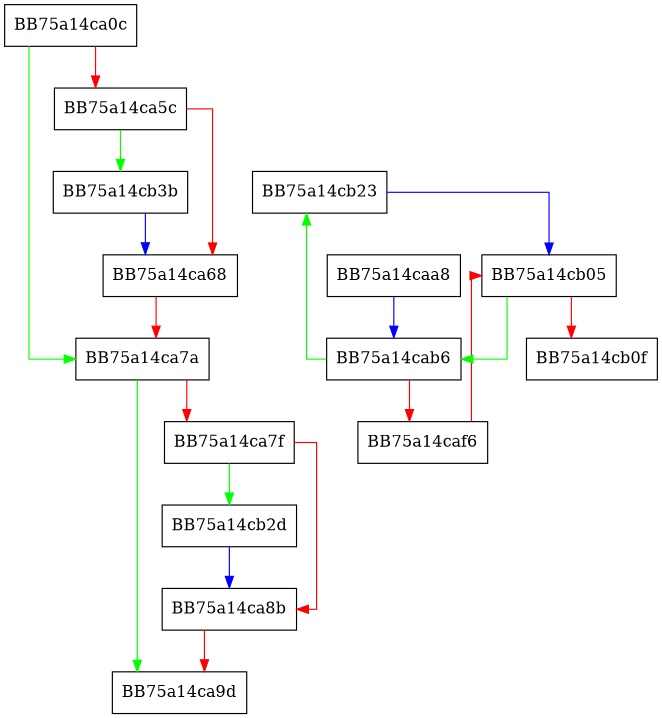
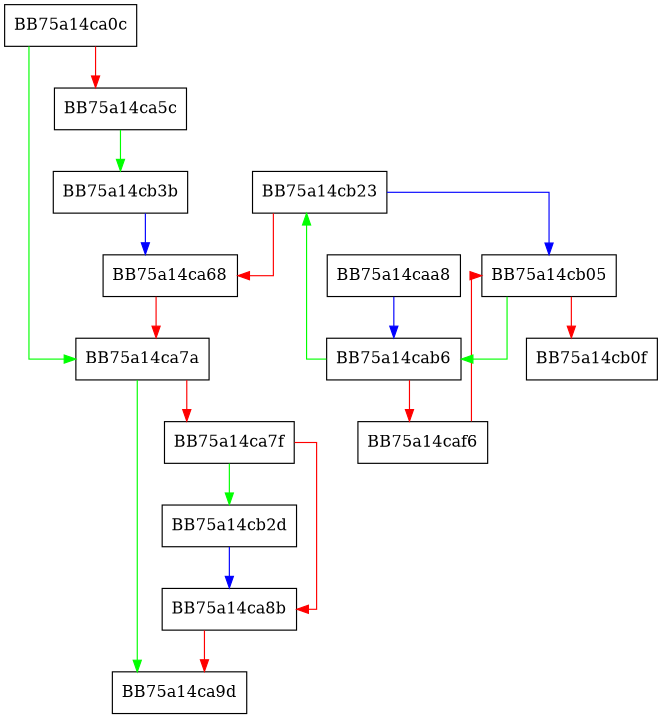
(213, 163) -> (273, 256)
